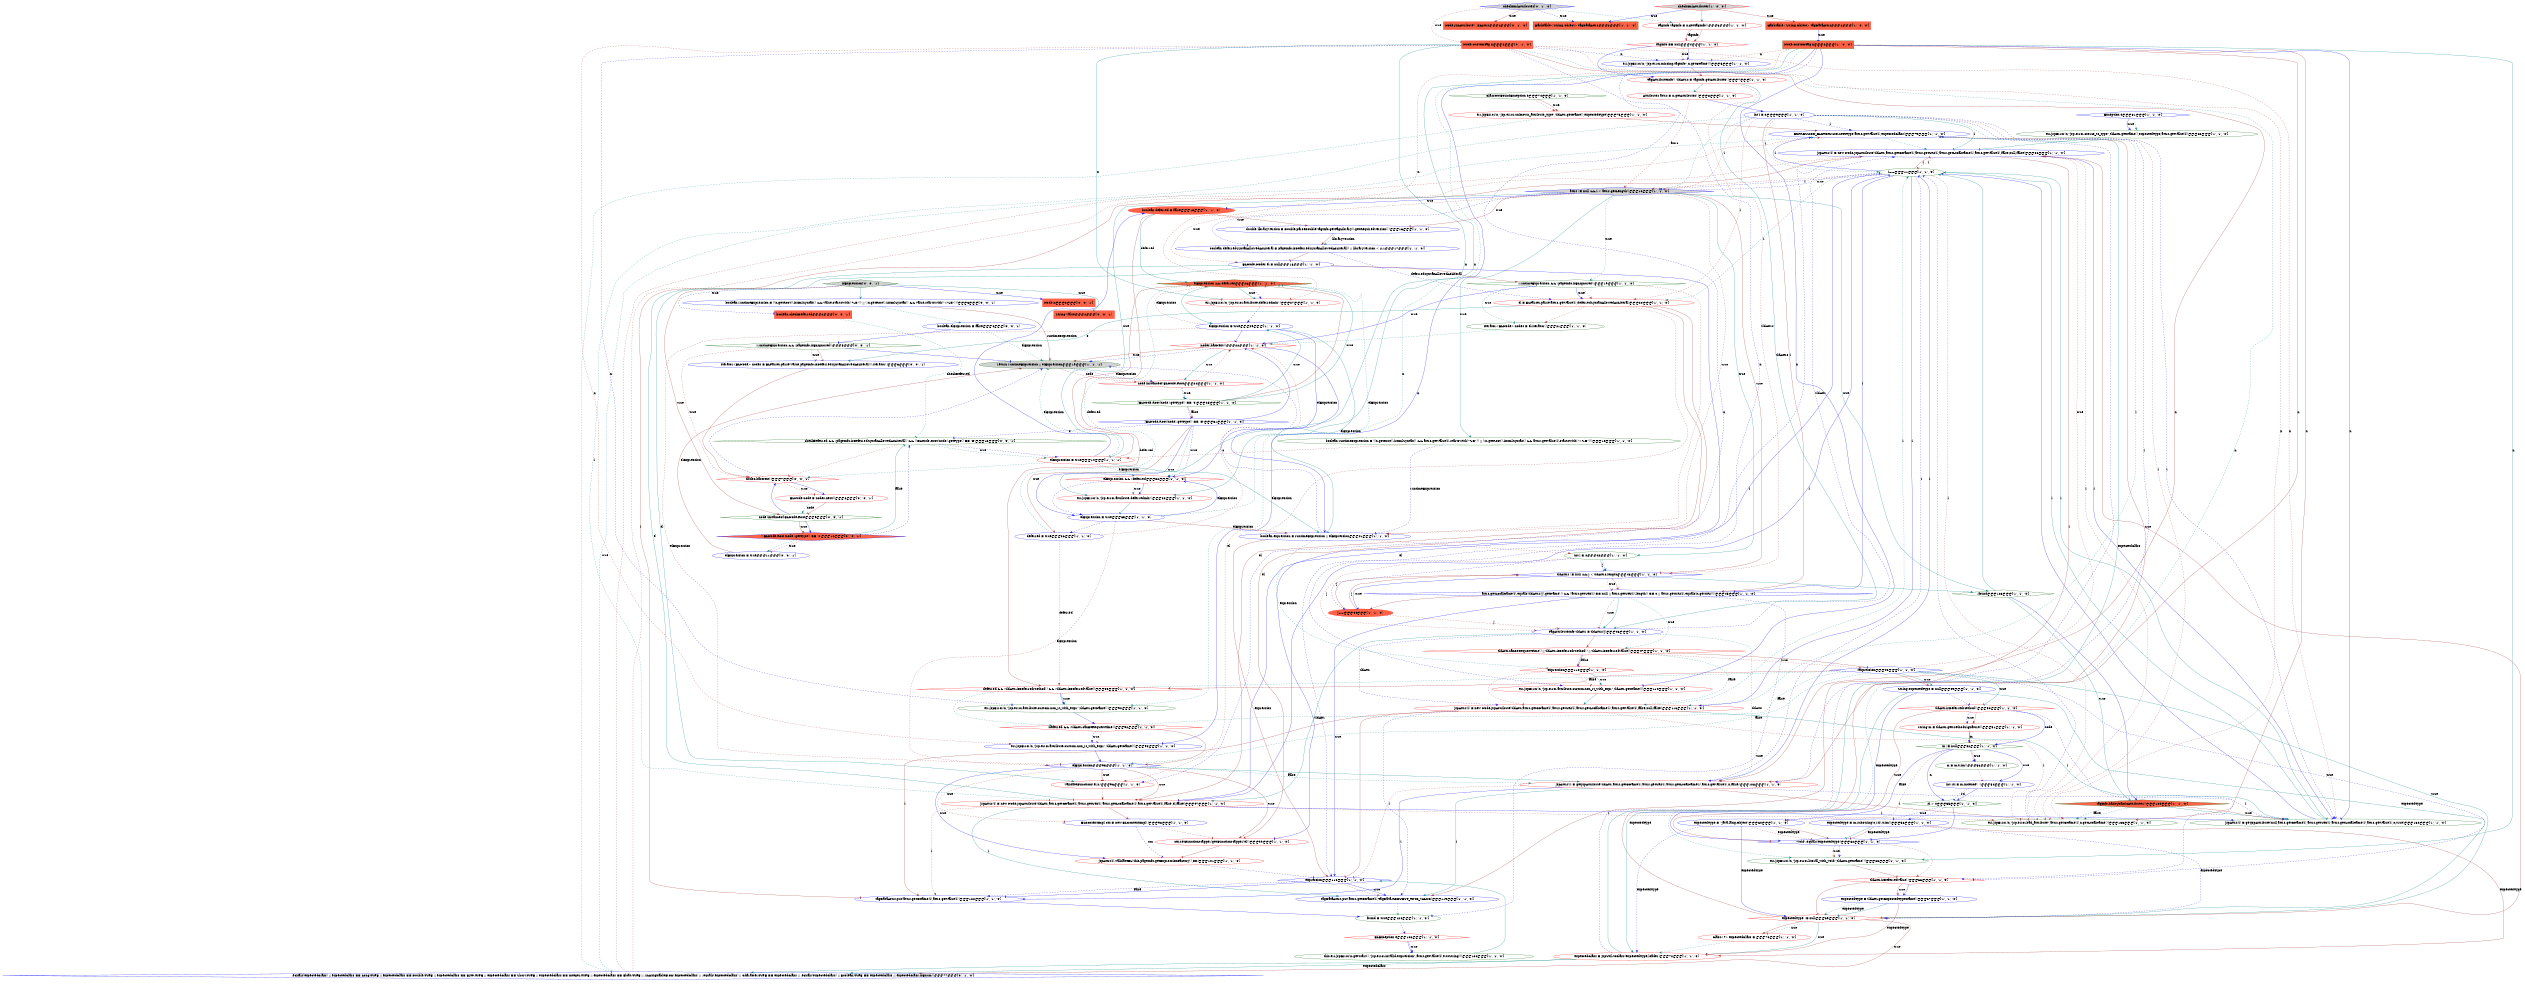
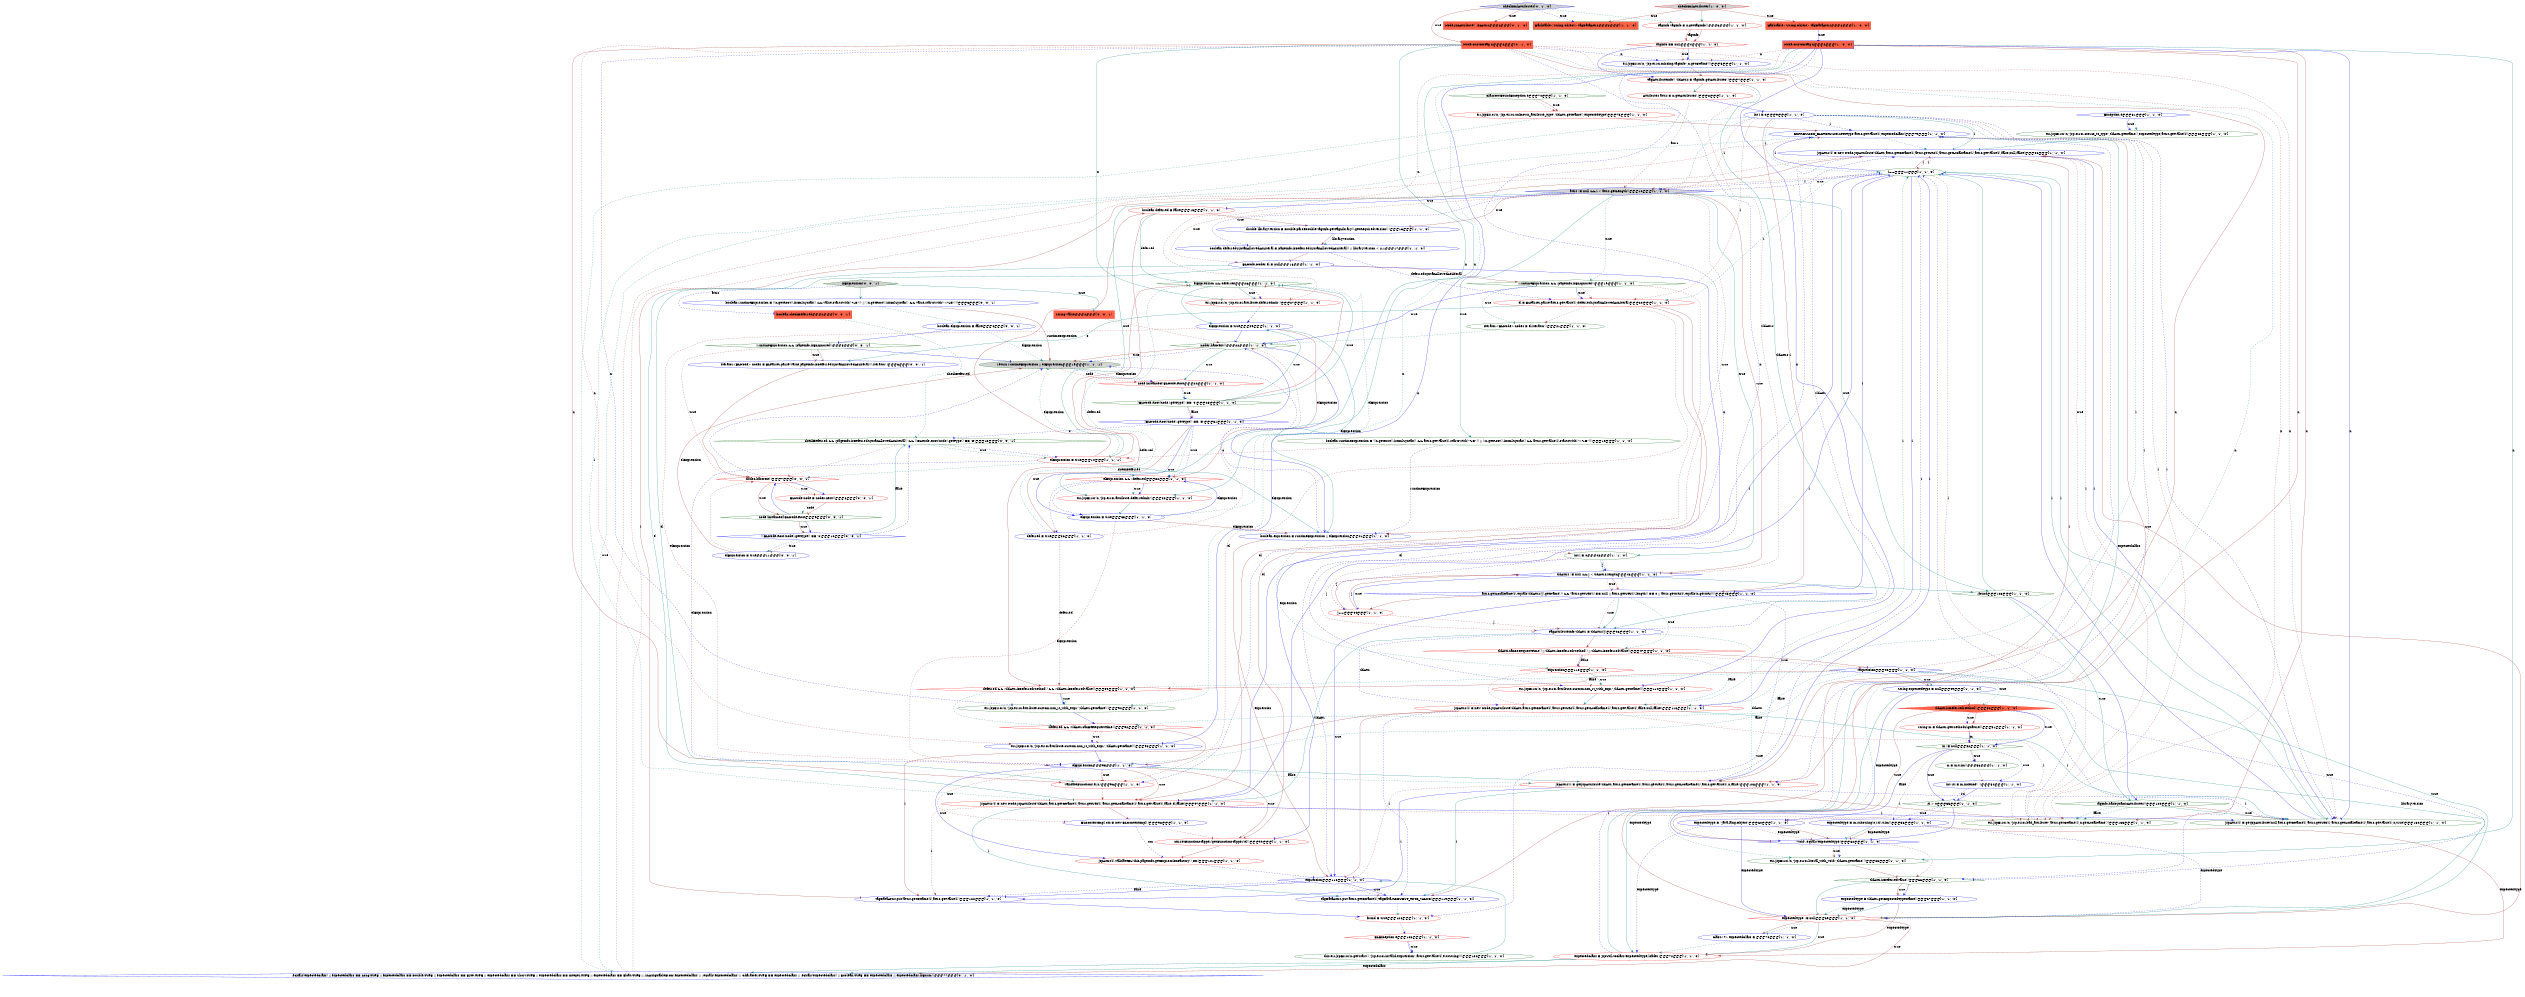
(1649, 15) -> (1649, 15)
(1443, 16) -> (1443, 16)
(1818, 45) -> (1818, 45)
(1735, 105) -> (1735, 105)
none -> (573, 175)
(1181, 210) -> (1181, 210)
(1234, 284) -> (1234, 284)
(715, 293) -> (715, 293)
(1069, 303) -> none
(1155, 303) -> none
(999, 345) -> (999, 345)
(1233, 346) -> (1233, 346)
(665, 347) -> (759, 501)
(1213, 368) -> (1163, 331)
(1313, 420) -> (1313, 420)
(1129, 470) -> (1129, 470)
none -> (710, 513)
(1089, 527) -> (1057, 489)
(811, 537) -> (811, 537)
none -> (691, 608)
(1361, 613) -> (1361, 613)
(1969, 678) -> (1969, 678)
(1958, 699) -> (1958, 699)
(1976, 708) -> (1976, 708)
(2049, 727) -> (2049, 727)
(2018, 760) -> (2018, 760)
(1931, 775) -> (1931, 775)
(2142, 804) -> (2142, 804)
(2412, 804) -> (2412, 804)
(1909, 880) -> (1909, 880)
(1834, 888) -> (1834, 888)
(1398, 918) -> (1398, 918)
(1754, 937) -> (1754, 937)
